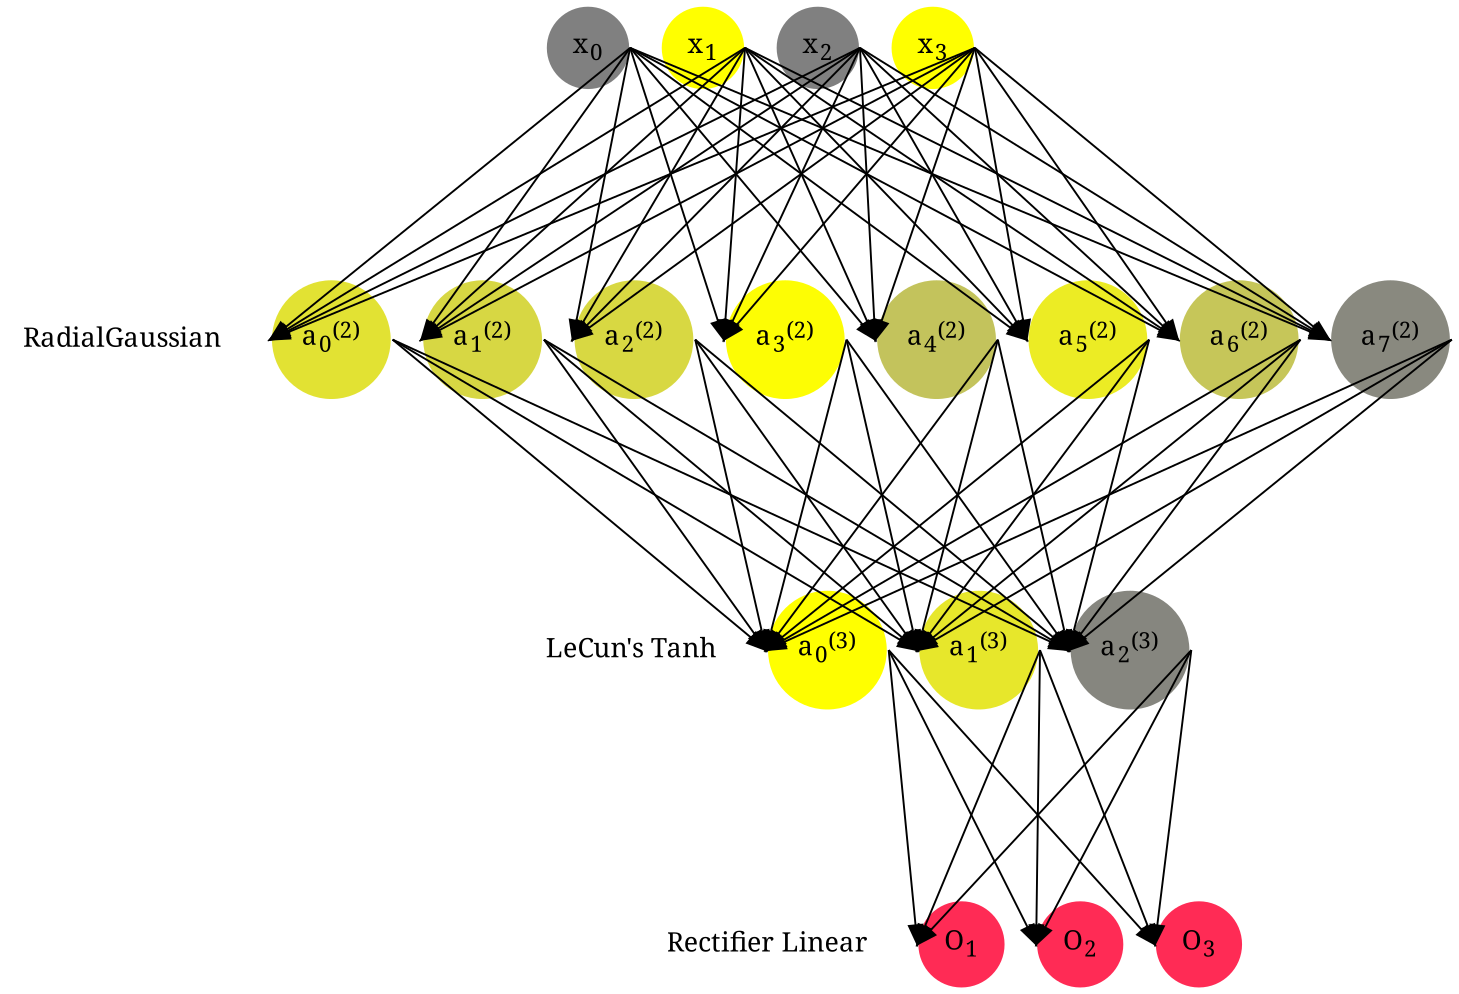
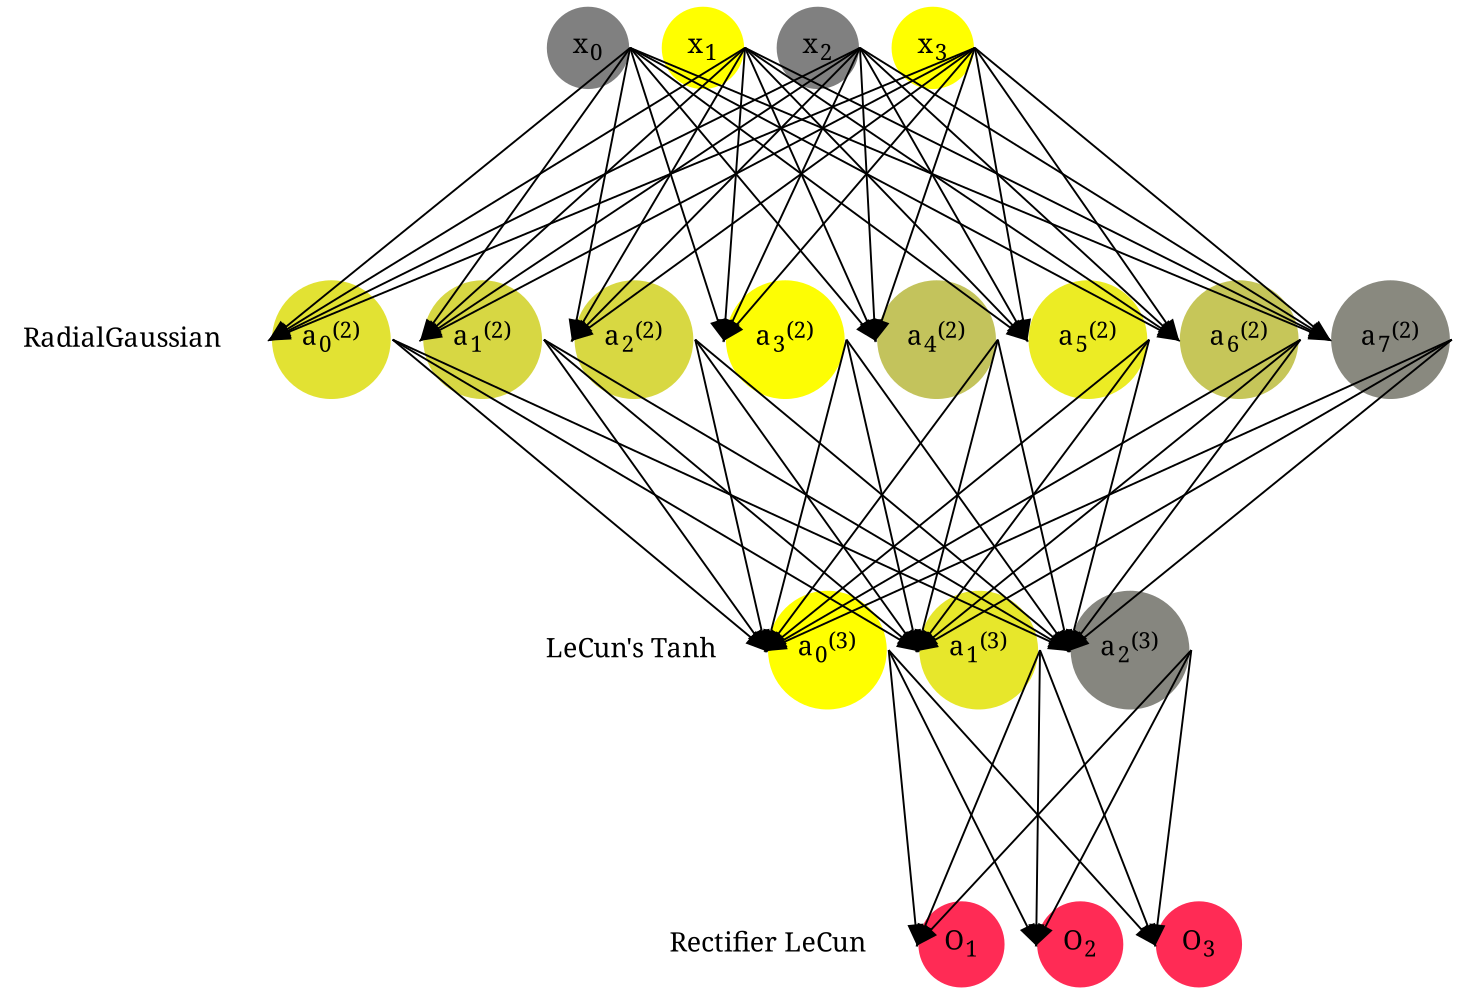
(768, 944) -> (768, 944)
